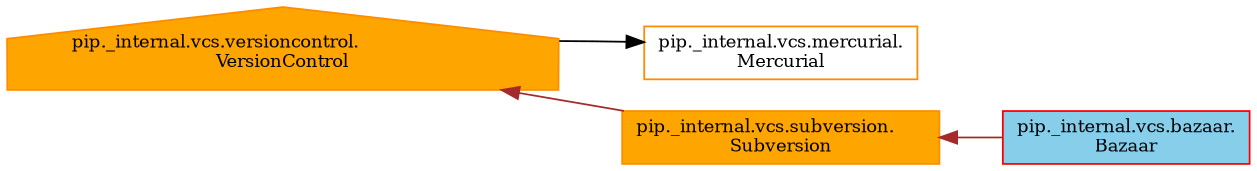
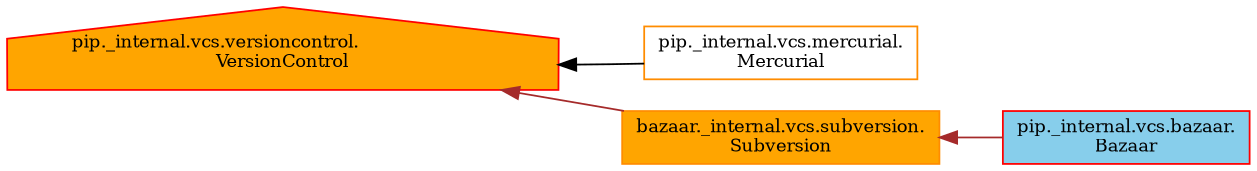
(593, 41) -> (610, 64)
(283, 53) -> (283, 53)
(781, 137) -> (781, 137)
